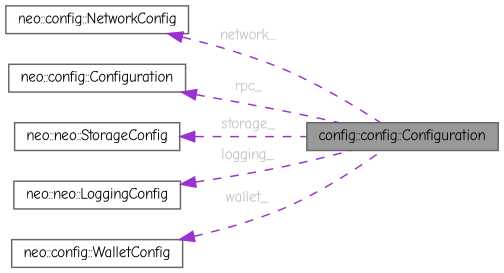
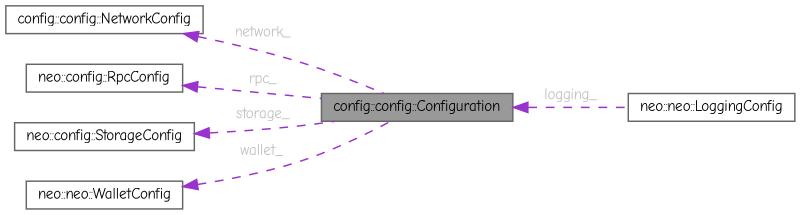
(97, 20) -> (104, 20)
(97, 78) -> (104, 78)
(97, 137) -> (104, 137)
(274, 169) -> (578, 107)
(97, 254) -> (104, 195)
